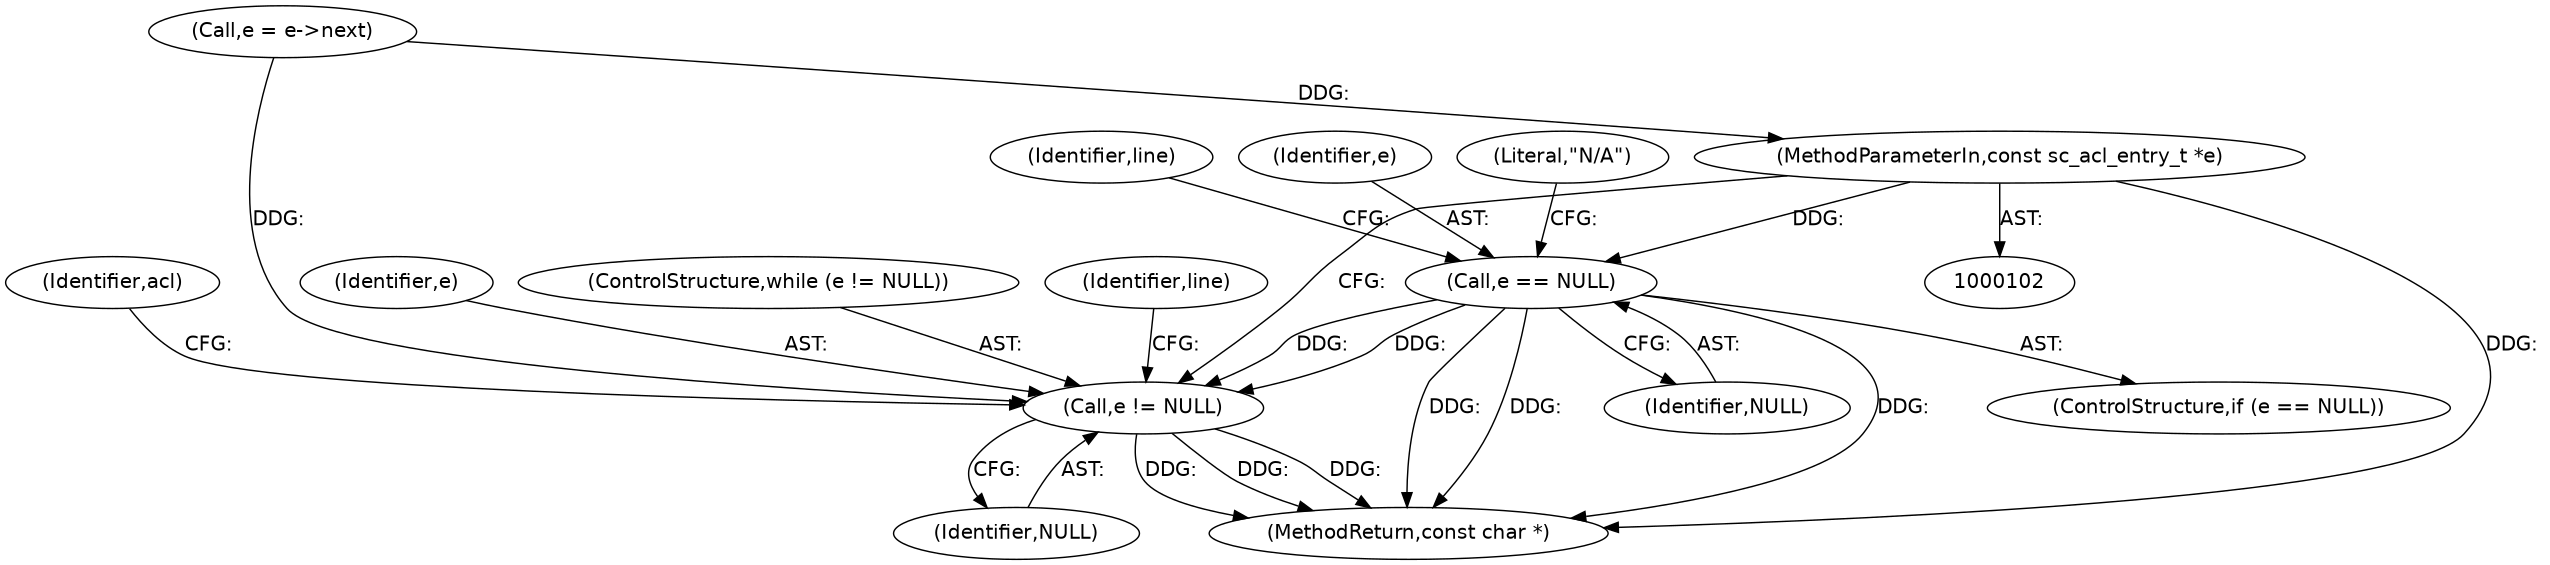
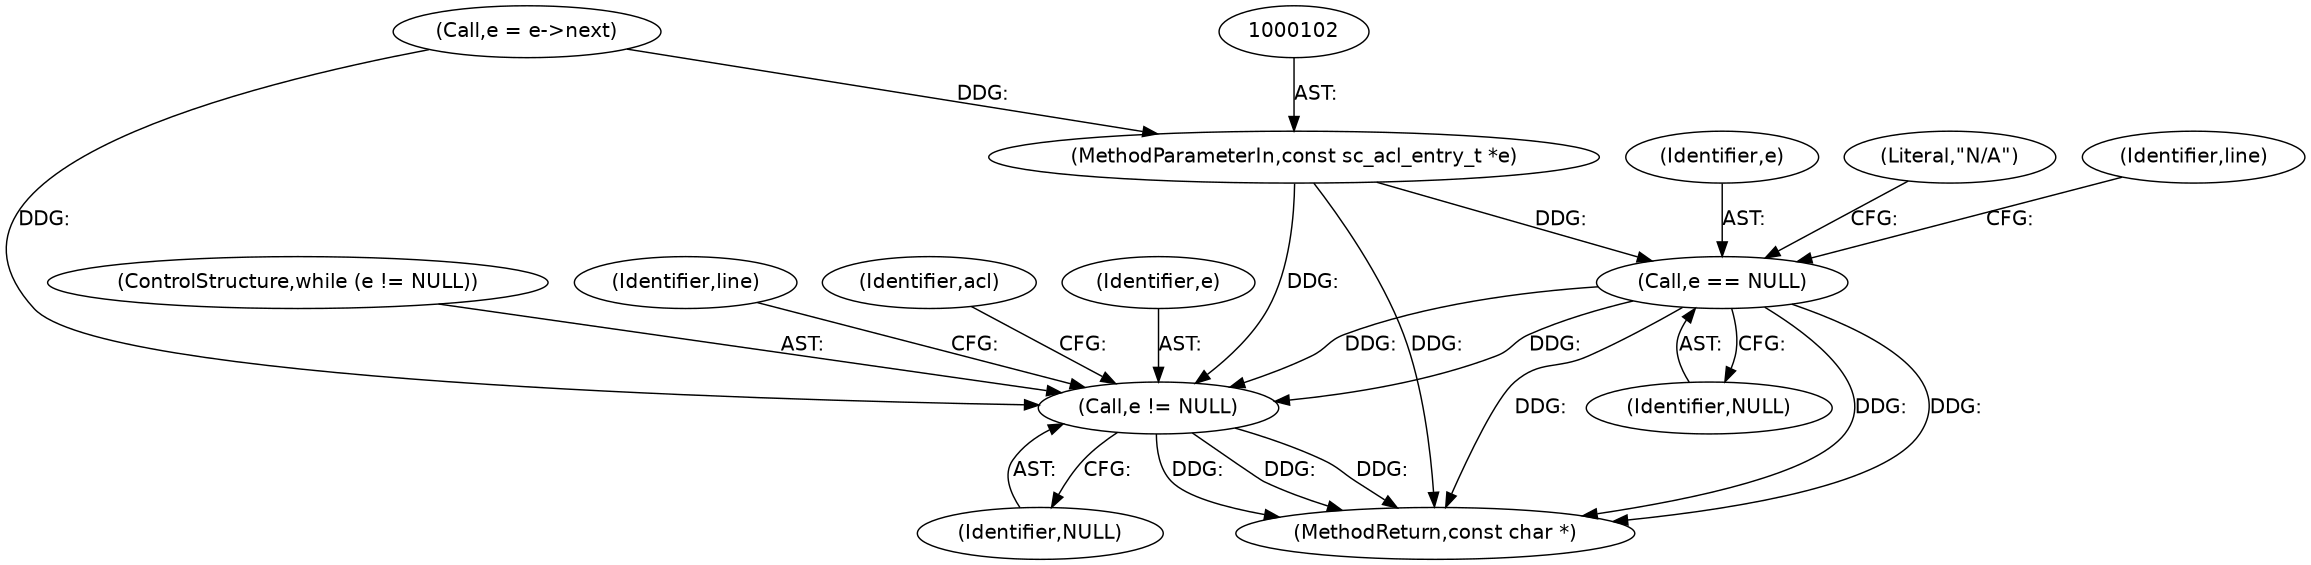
(2000, 213) -> (1294, 87)
(1365, 283) -> (1316, 283)
(2219, 408) -> none
